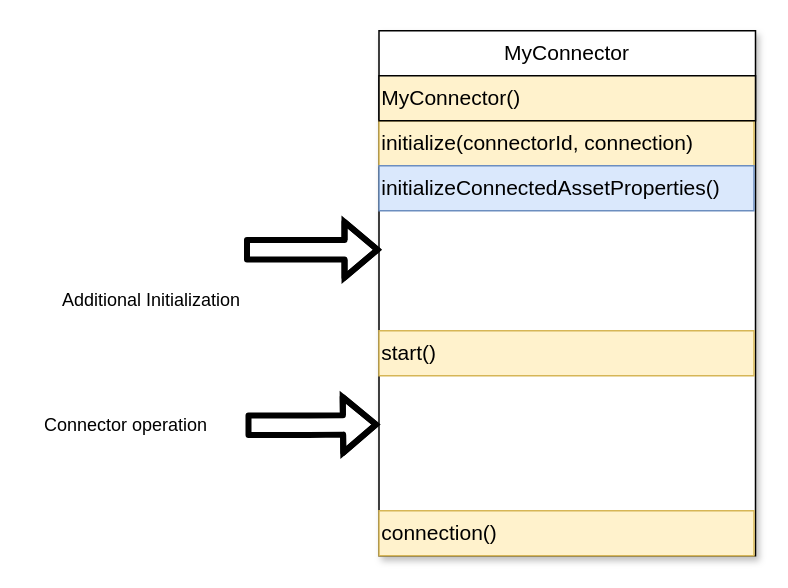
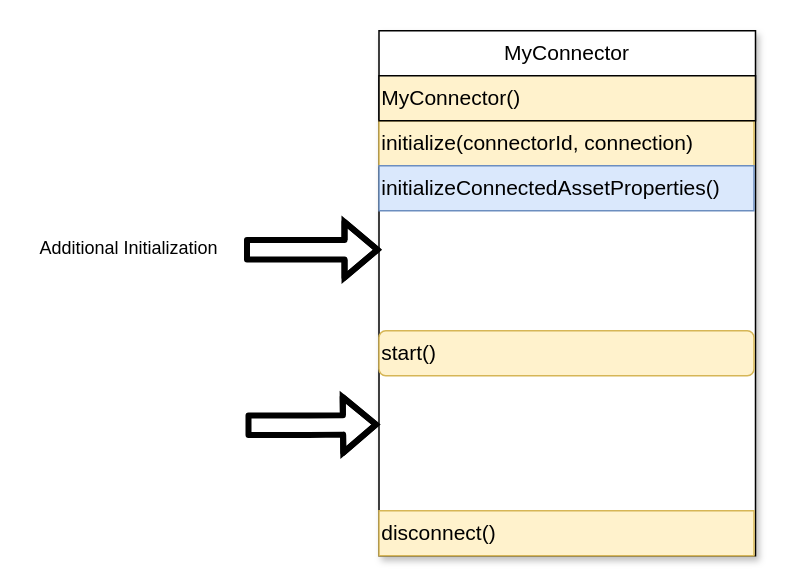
(150, 301) -> (128, 248)
(566, 353) -> (566, 353)
(125, 425) -> none
(450, 533) -> (450, 533)
